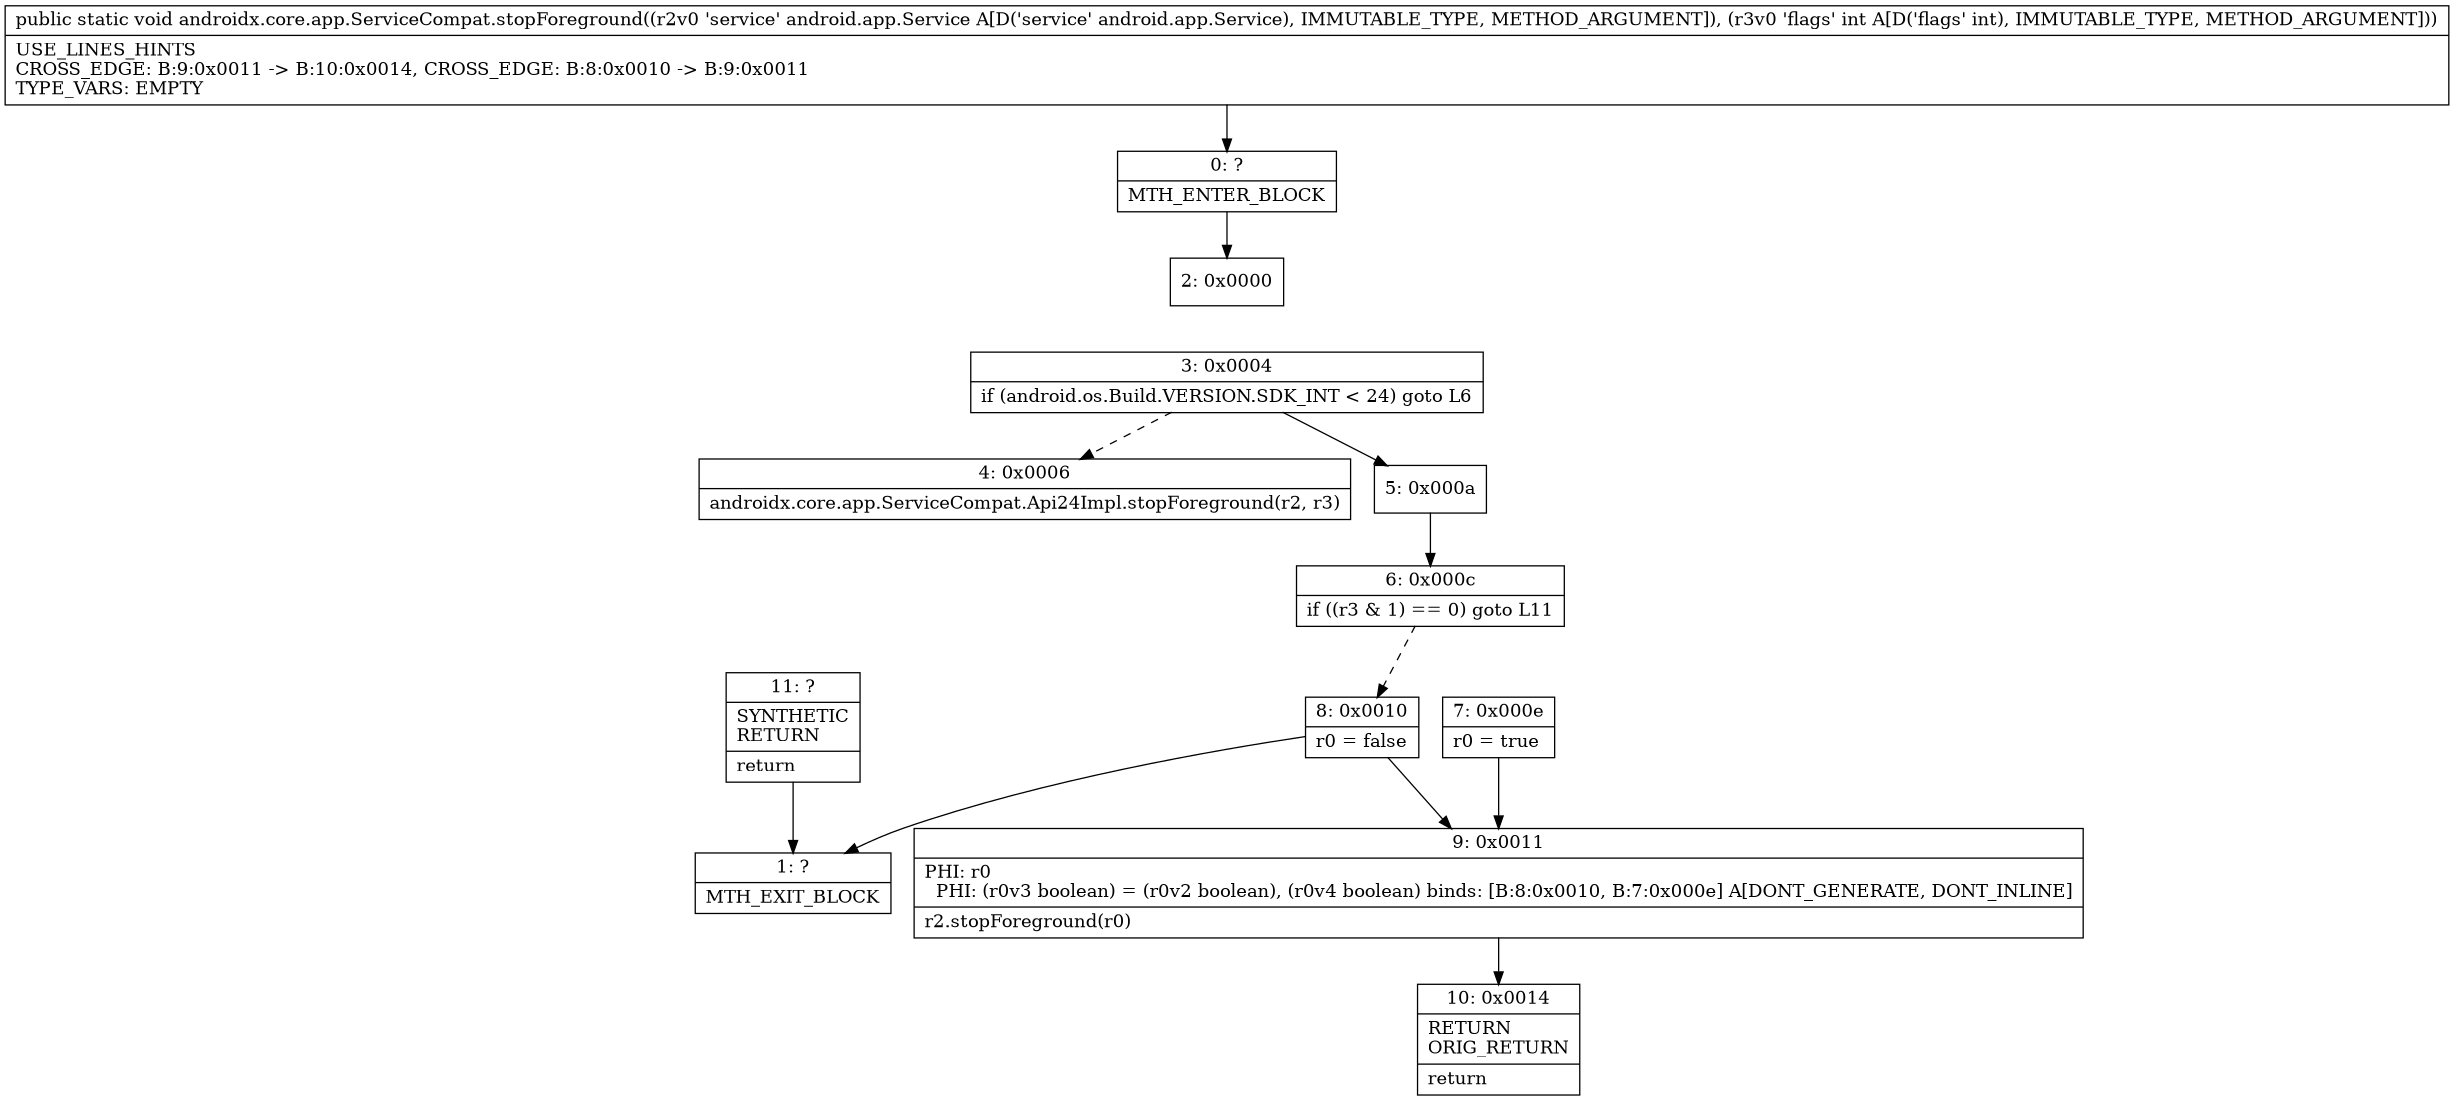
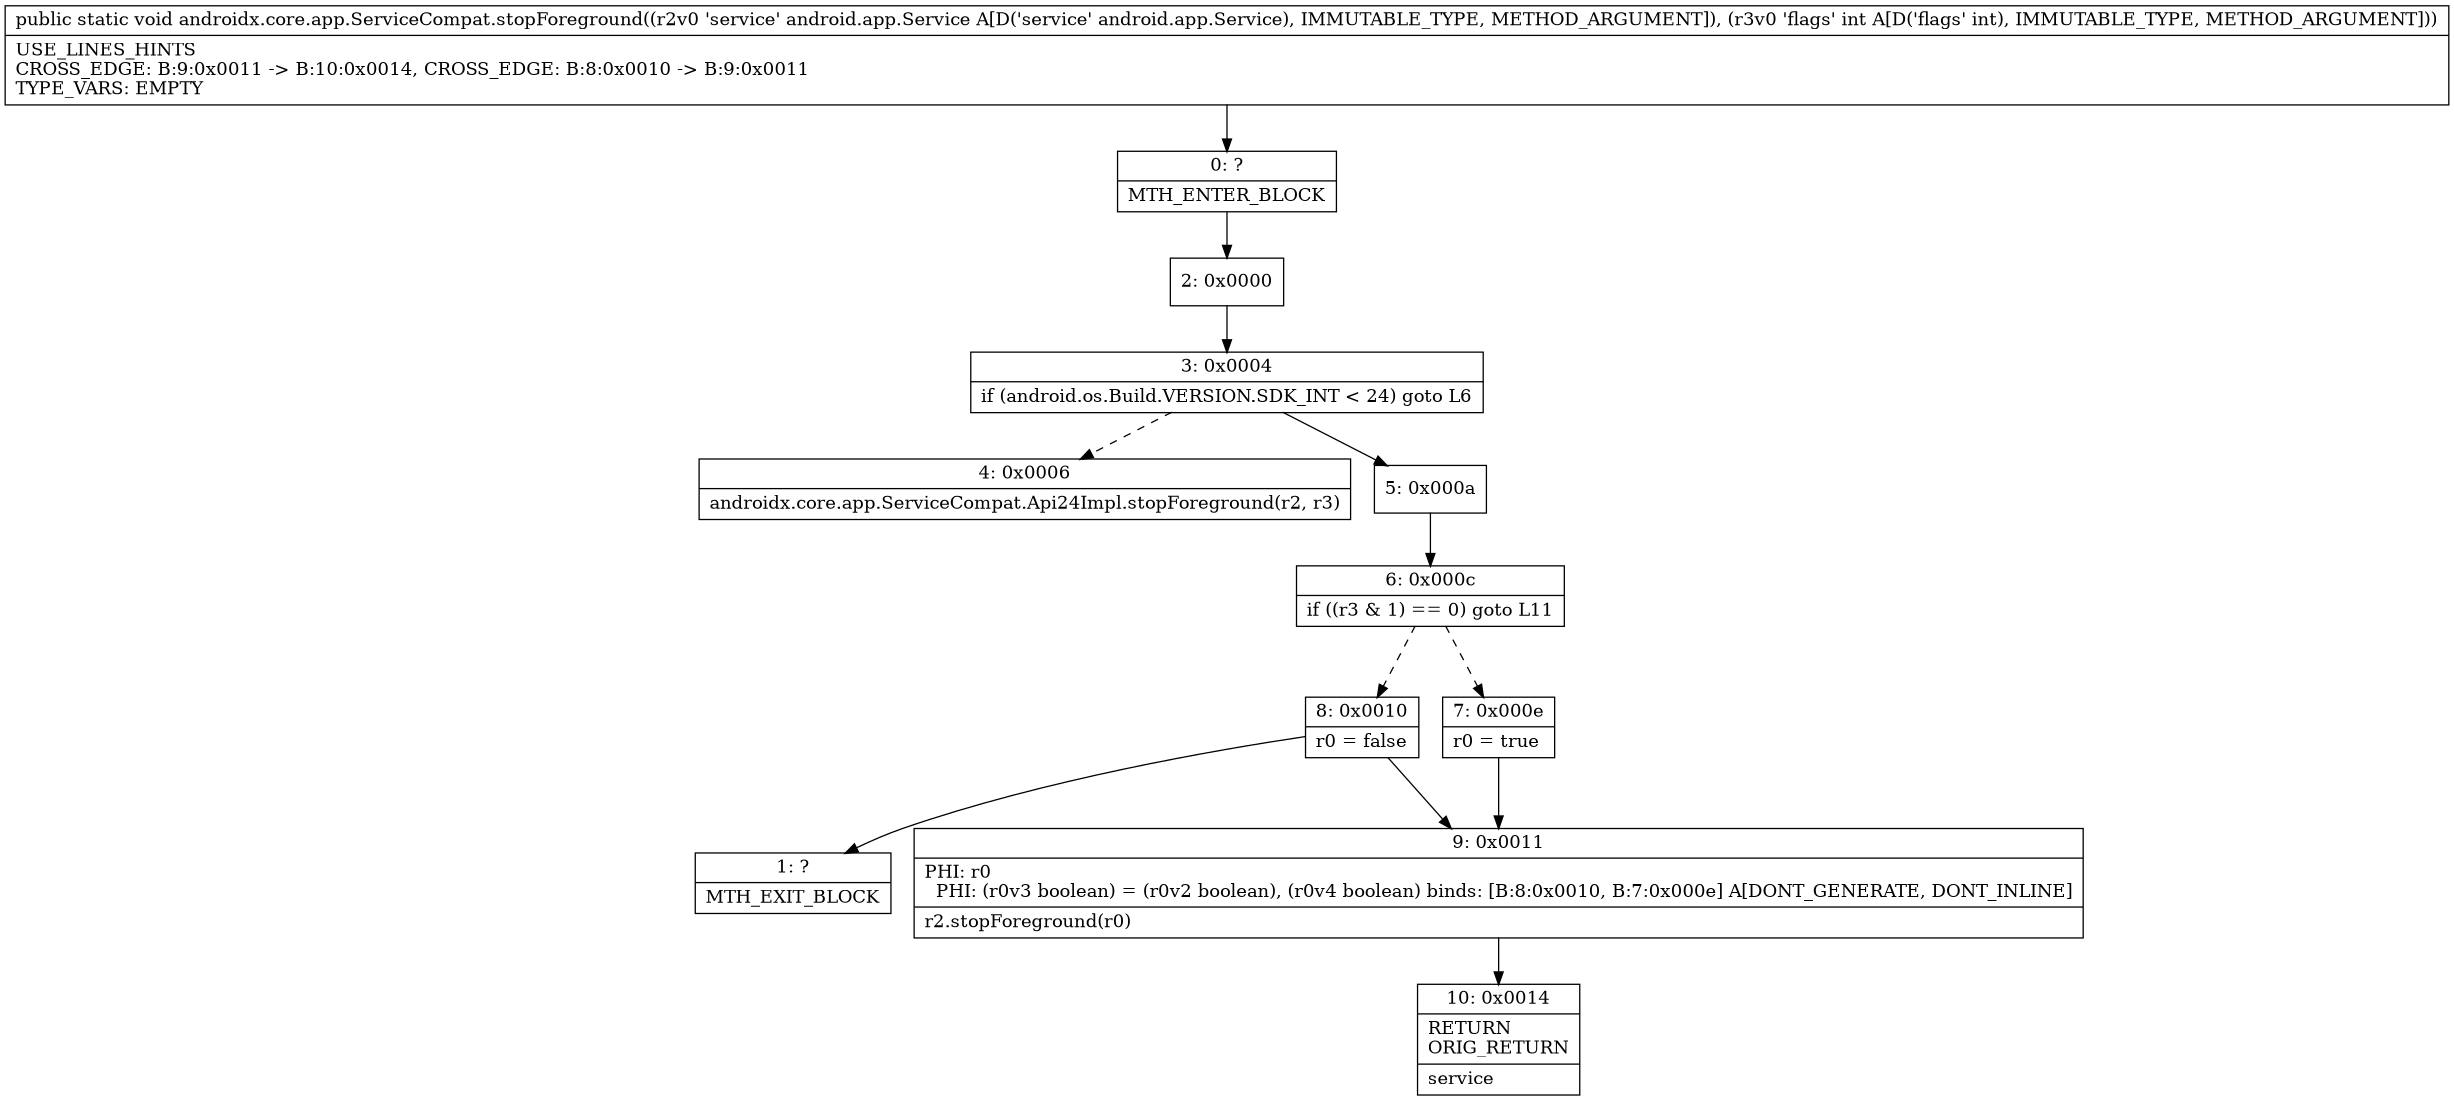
none -> (1227, 323)
none -> (1461, 656)
(793, 727) -> none
(1457, 1079) -> (1461, 1079)
